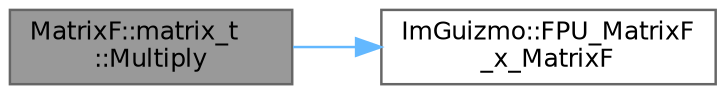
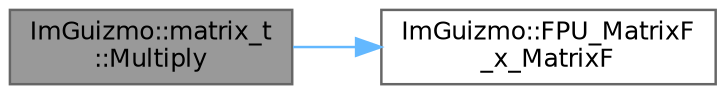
(151, 47) -> (151, 47)
